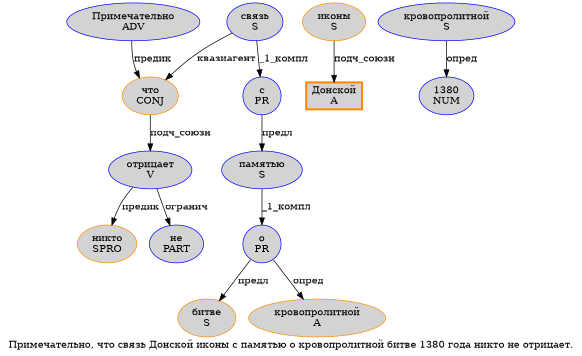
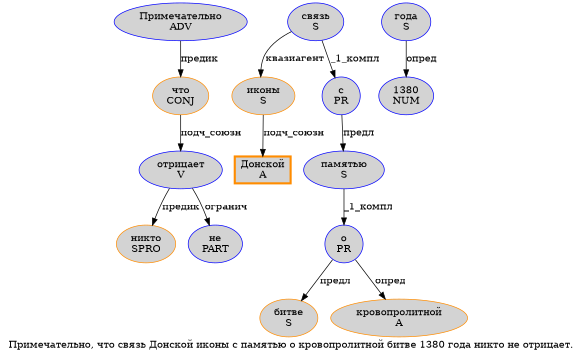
(446, 22) -> (406, 22)
(200, 52) -> (271, 47)
